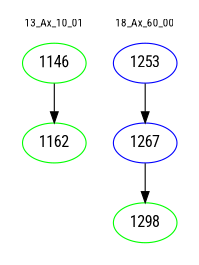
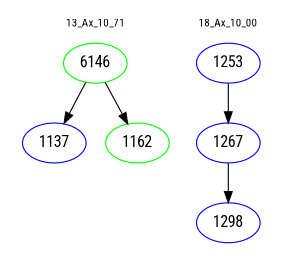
(54, 24) -> (96, 24)
(145, 24) -> (228, 24)
(54, 63) -> (95, 63)
none -> (54, 143)
(145, 223) -> (228, 223)
